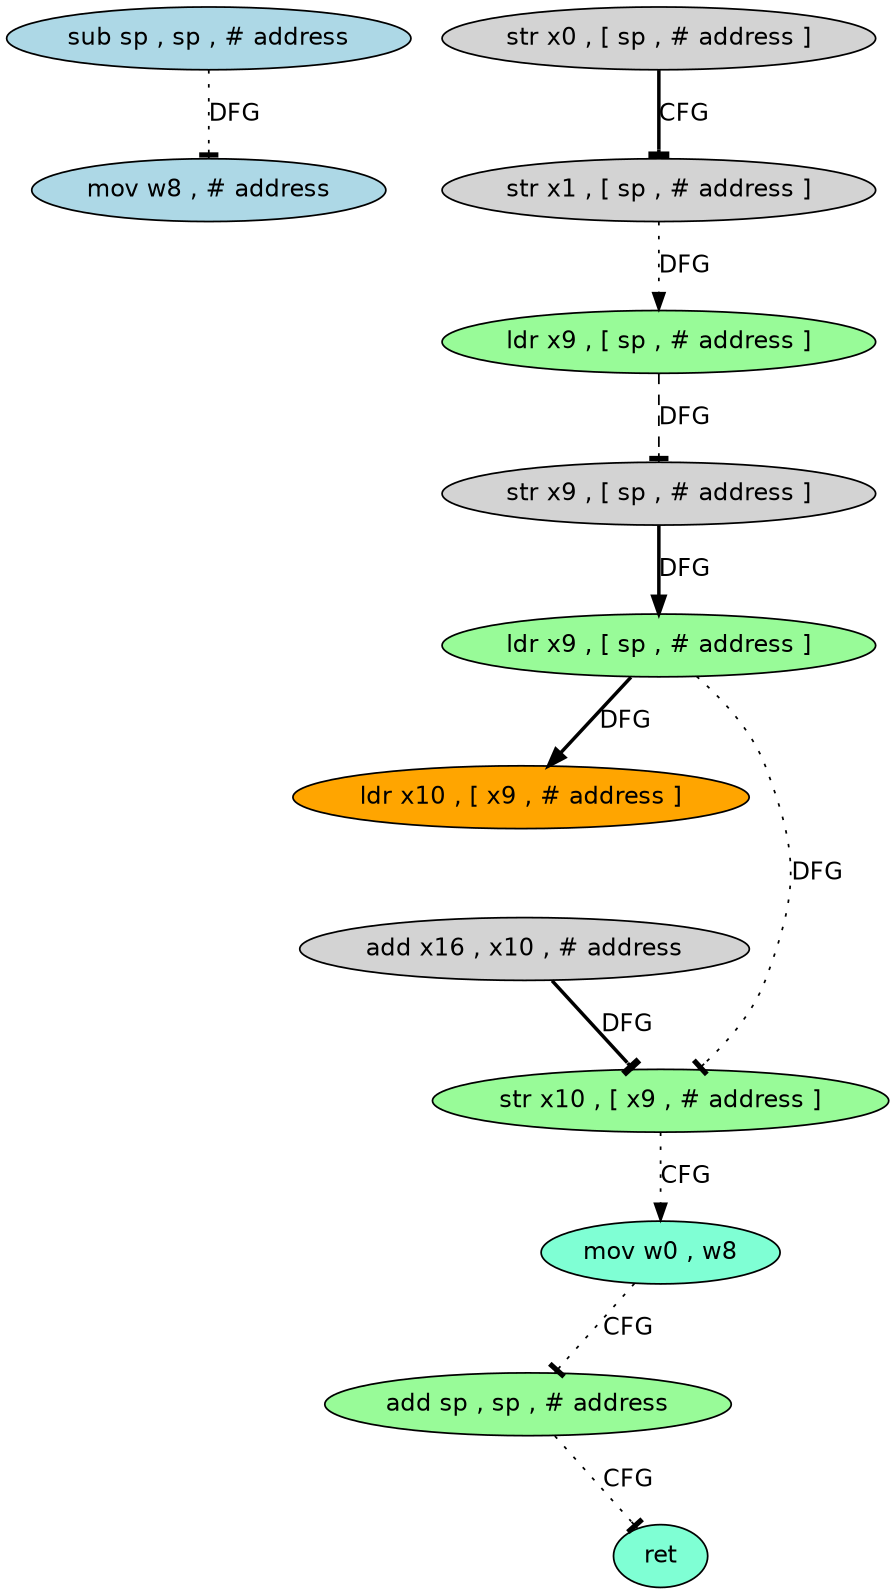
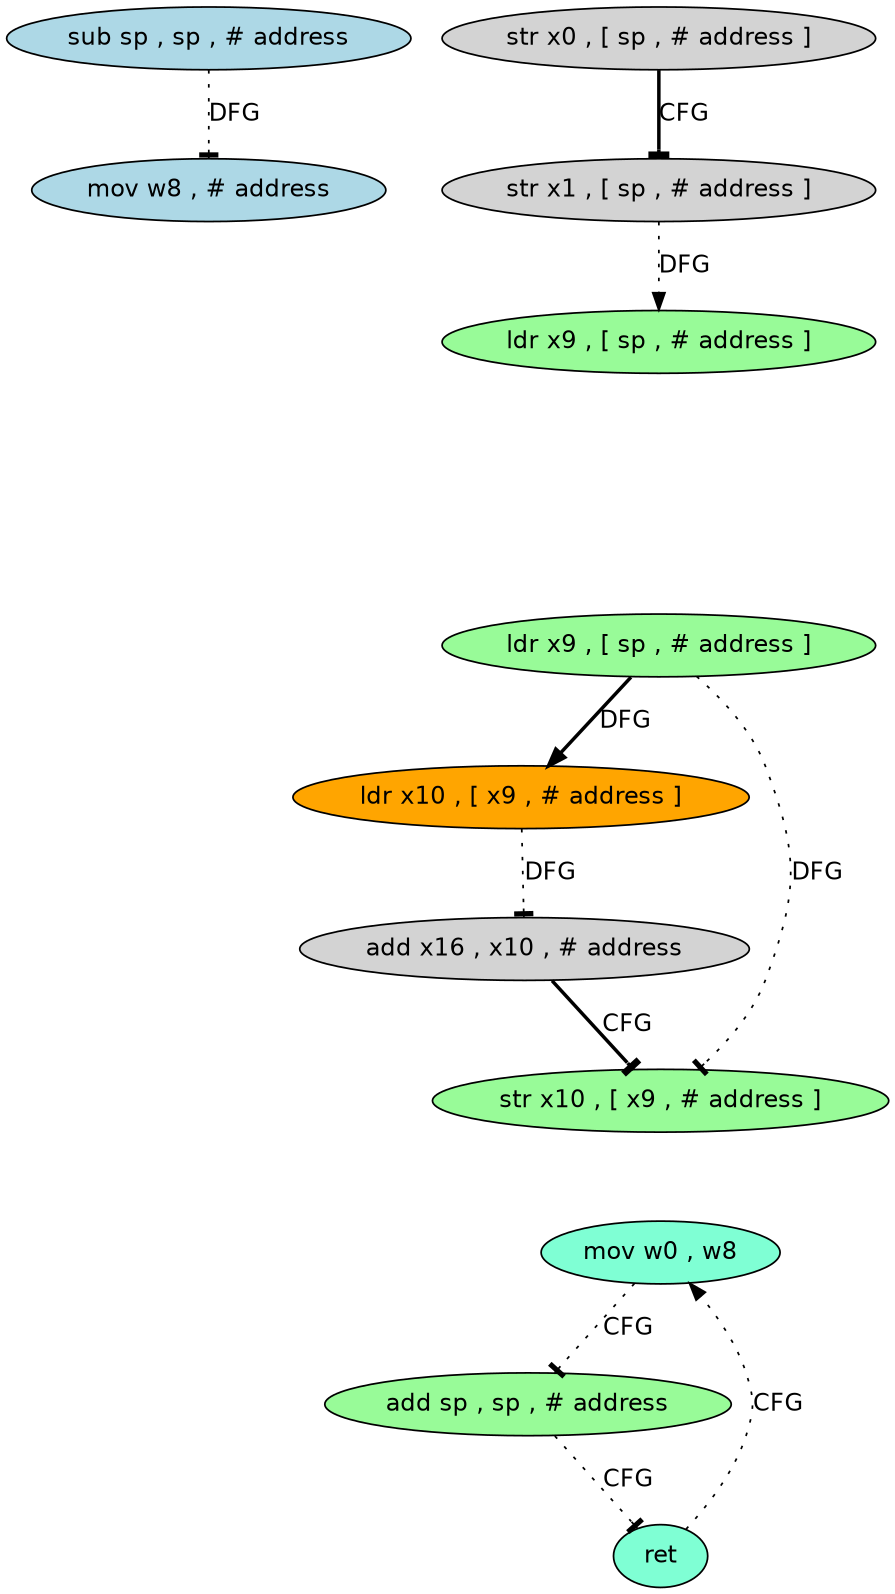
(659, 494) -> none
none -> (523, 869)
(627, 1025) -> (627, 1025)
(661, 1168) -> (751, 1416)
